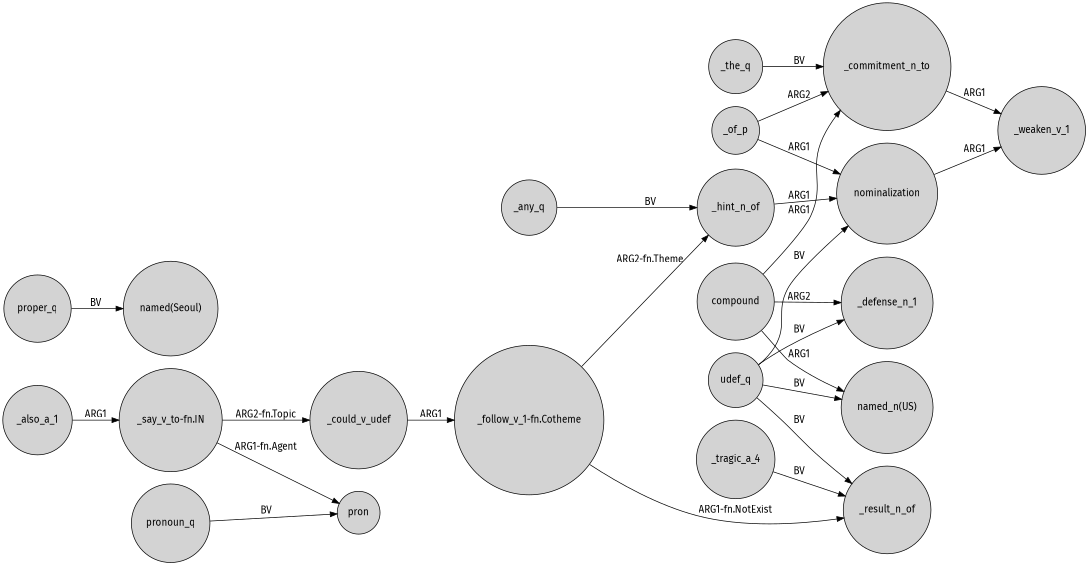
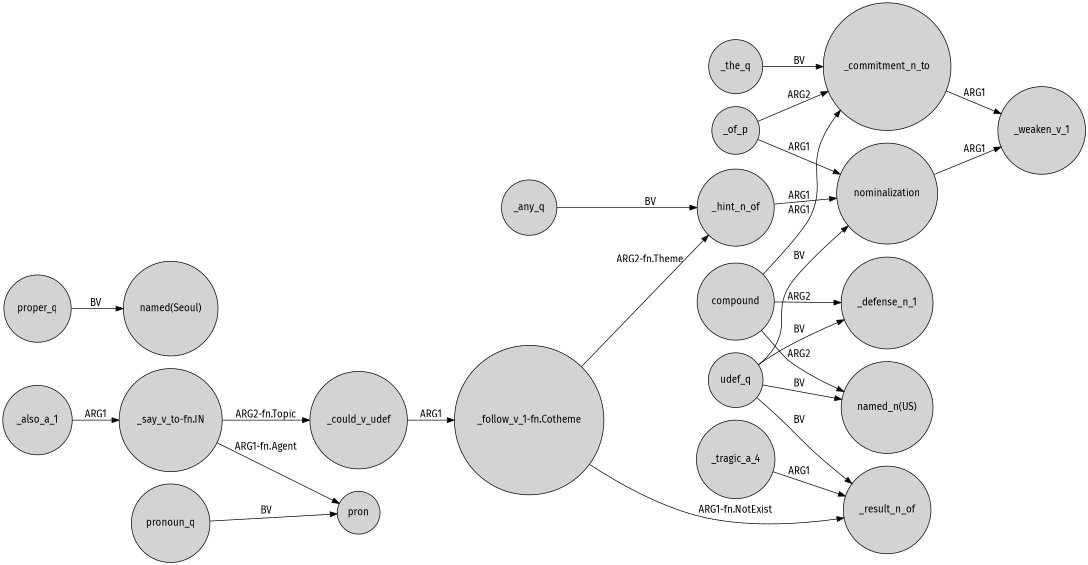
(799, 355) -> (799, 355)
(799, 472) -> (799, 472)
